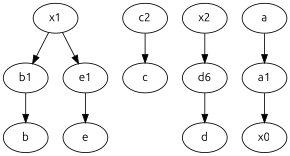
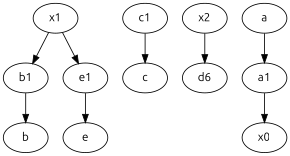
(145, 18) -> (145, 18)
(205, 138) -> none
